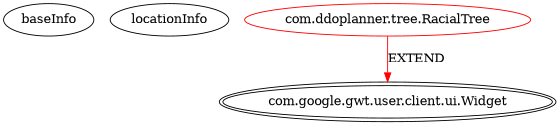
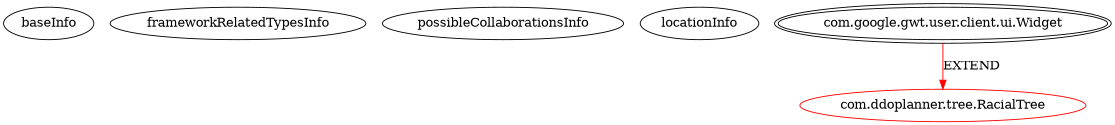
none -> (238, 23)
none -> (503, 23)
(388, 54) -> (943, 62)
